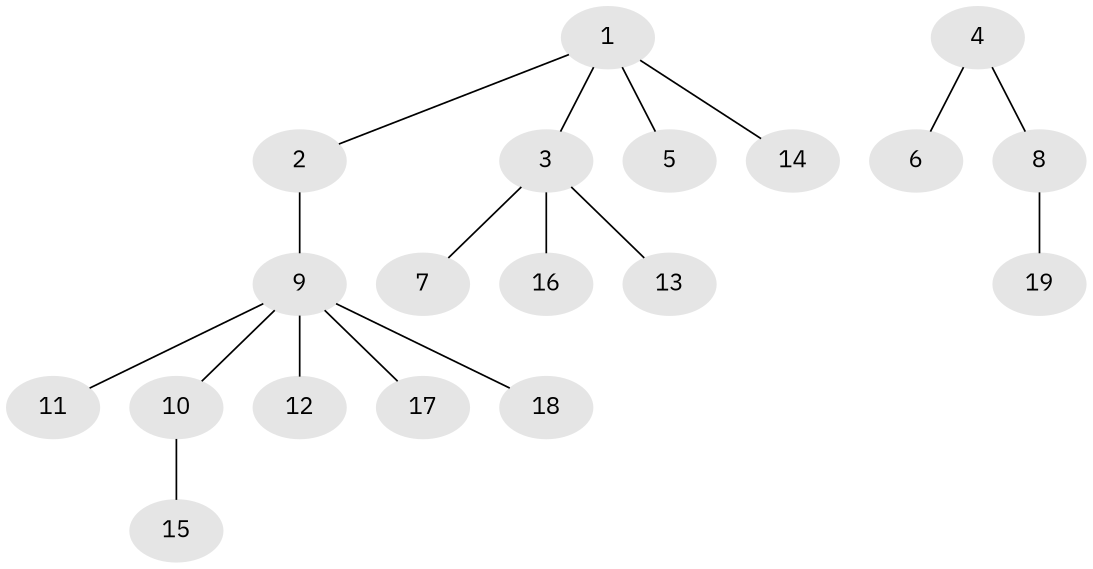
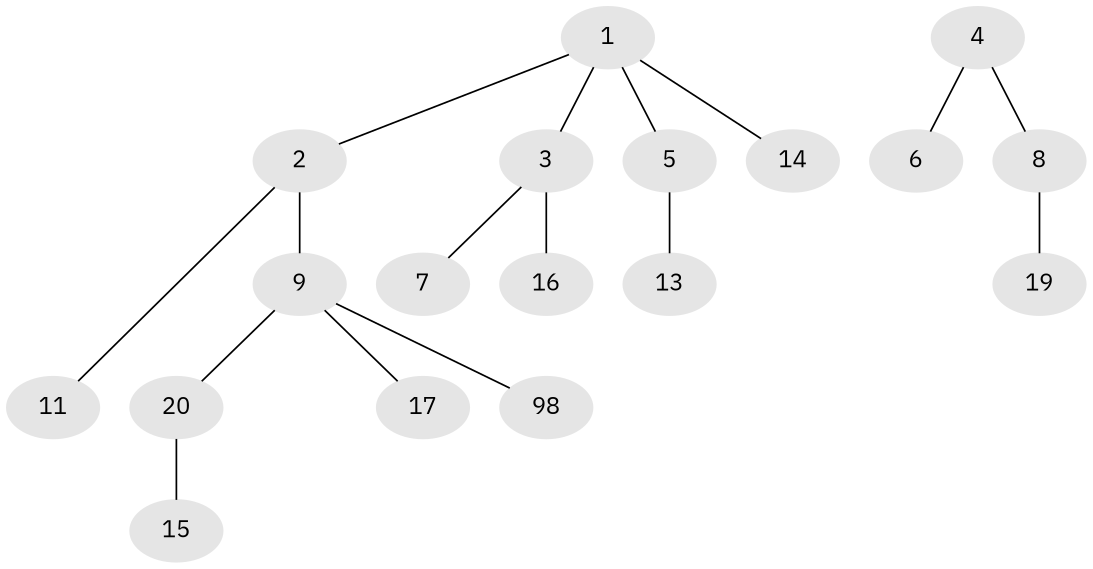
(608, 222) -> (670, 223)
(176, 346) -> (176, 284)
(176, 408) -> (176, 408)
(300, 408) -> none
(546, 408) -> (546, 408)
